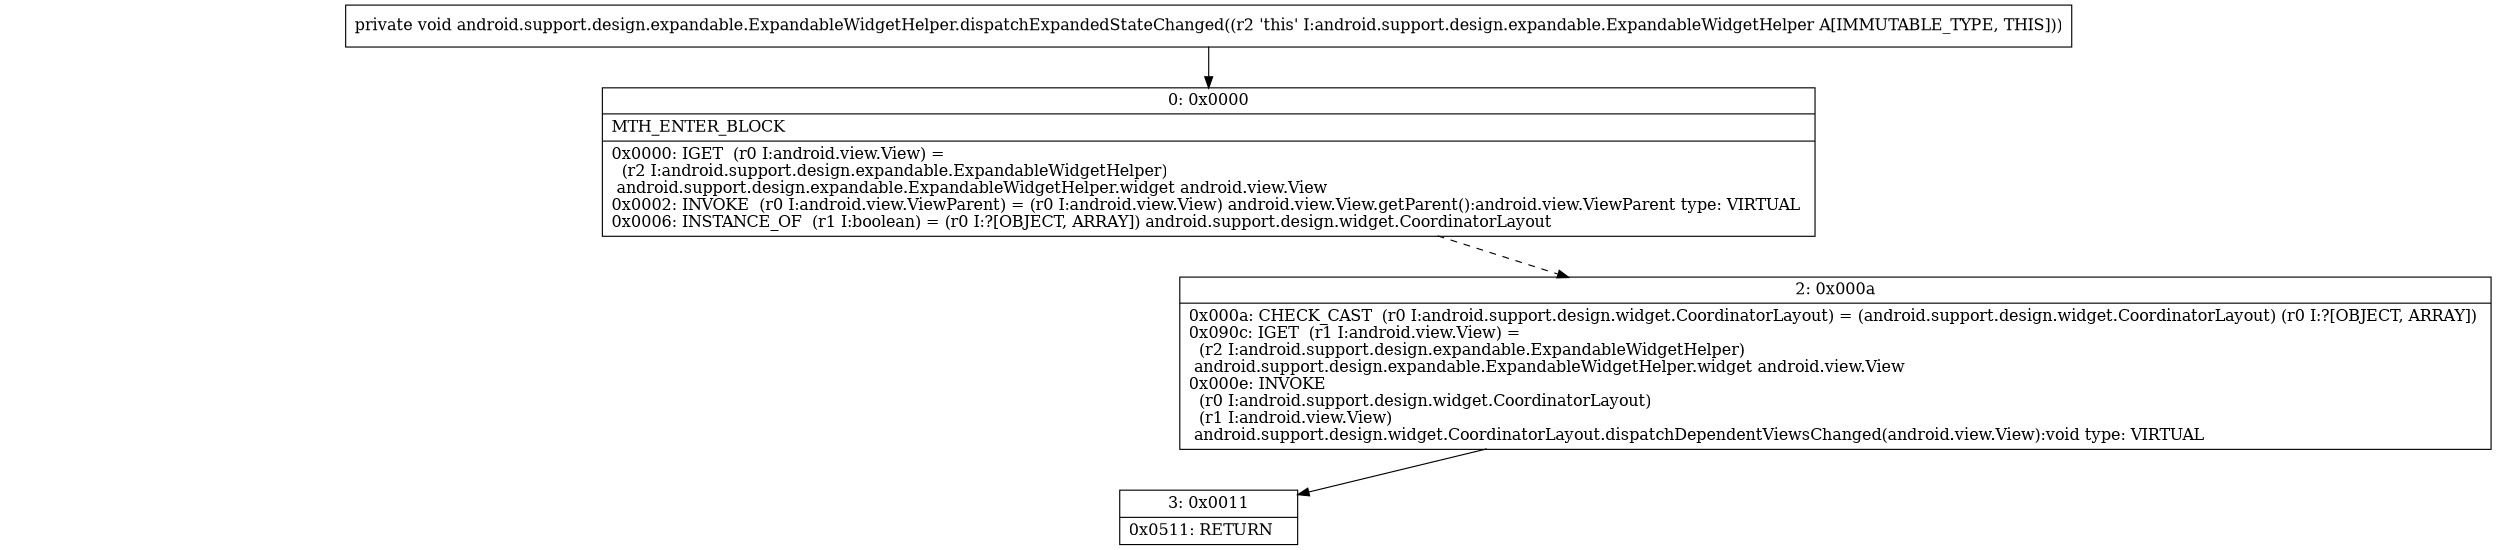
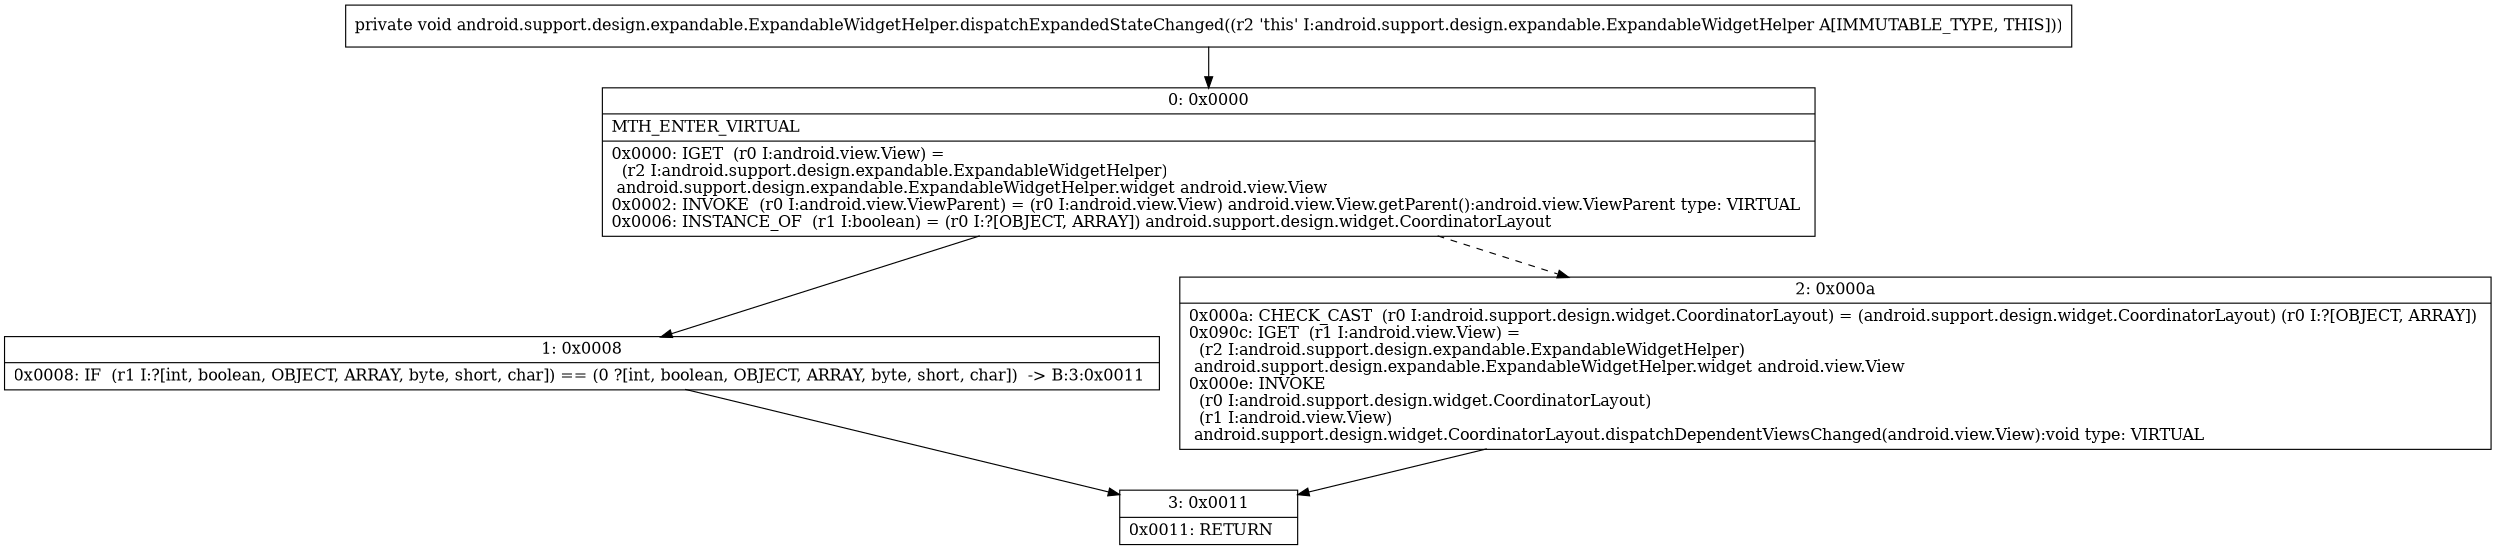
(699, 127) -> (706, 127)
none -> (582, 363)
(1209, 530) -> (1209, 530)
